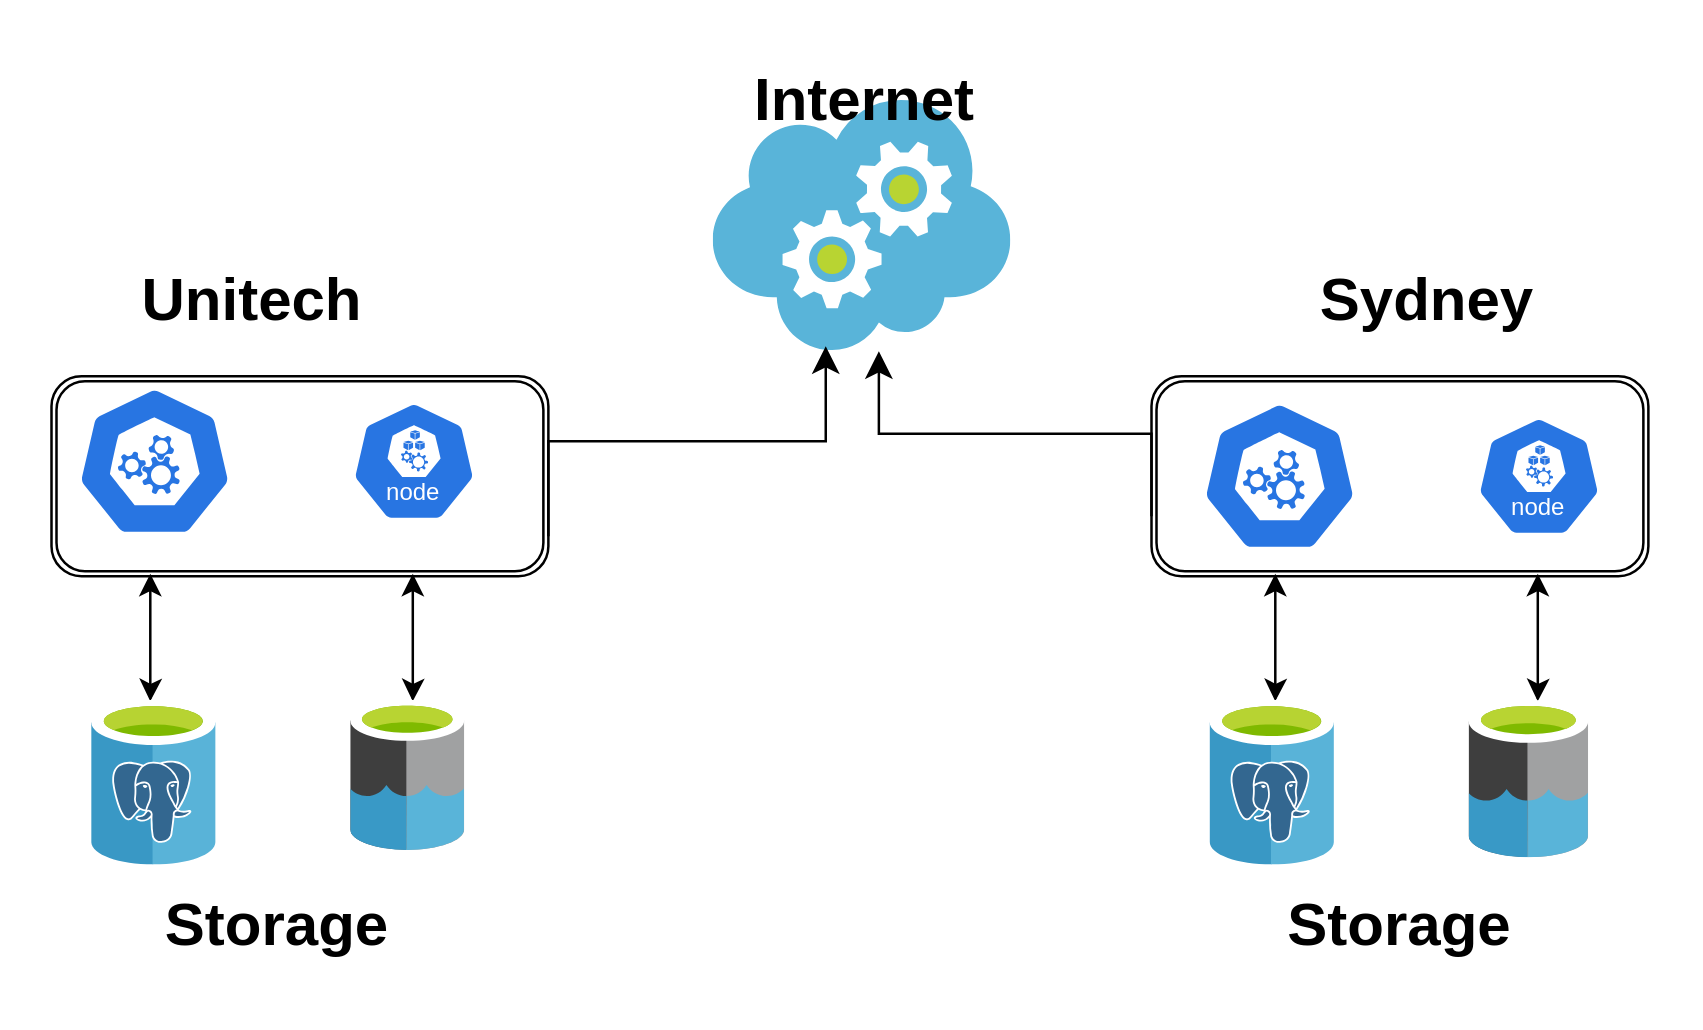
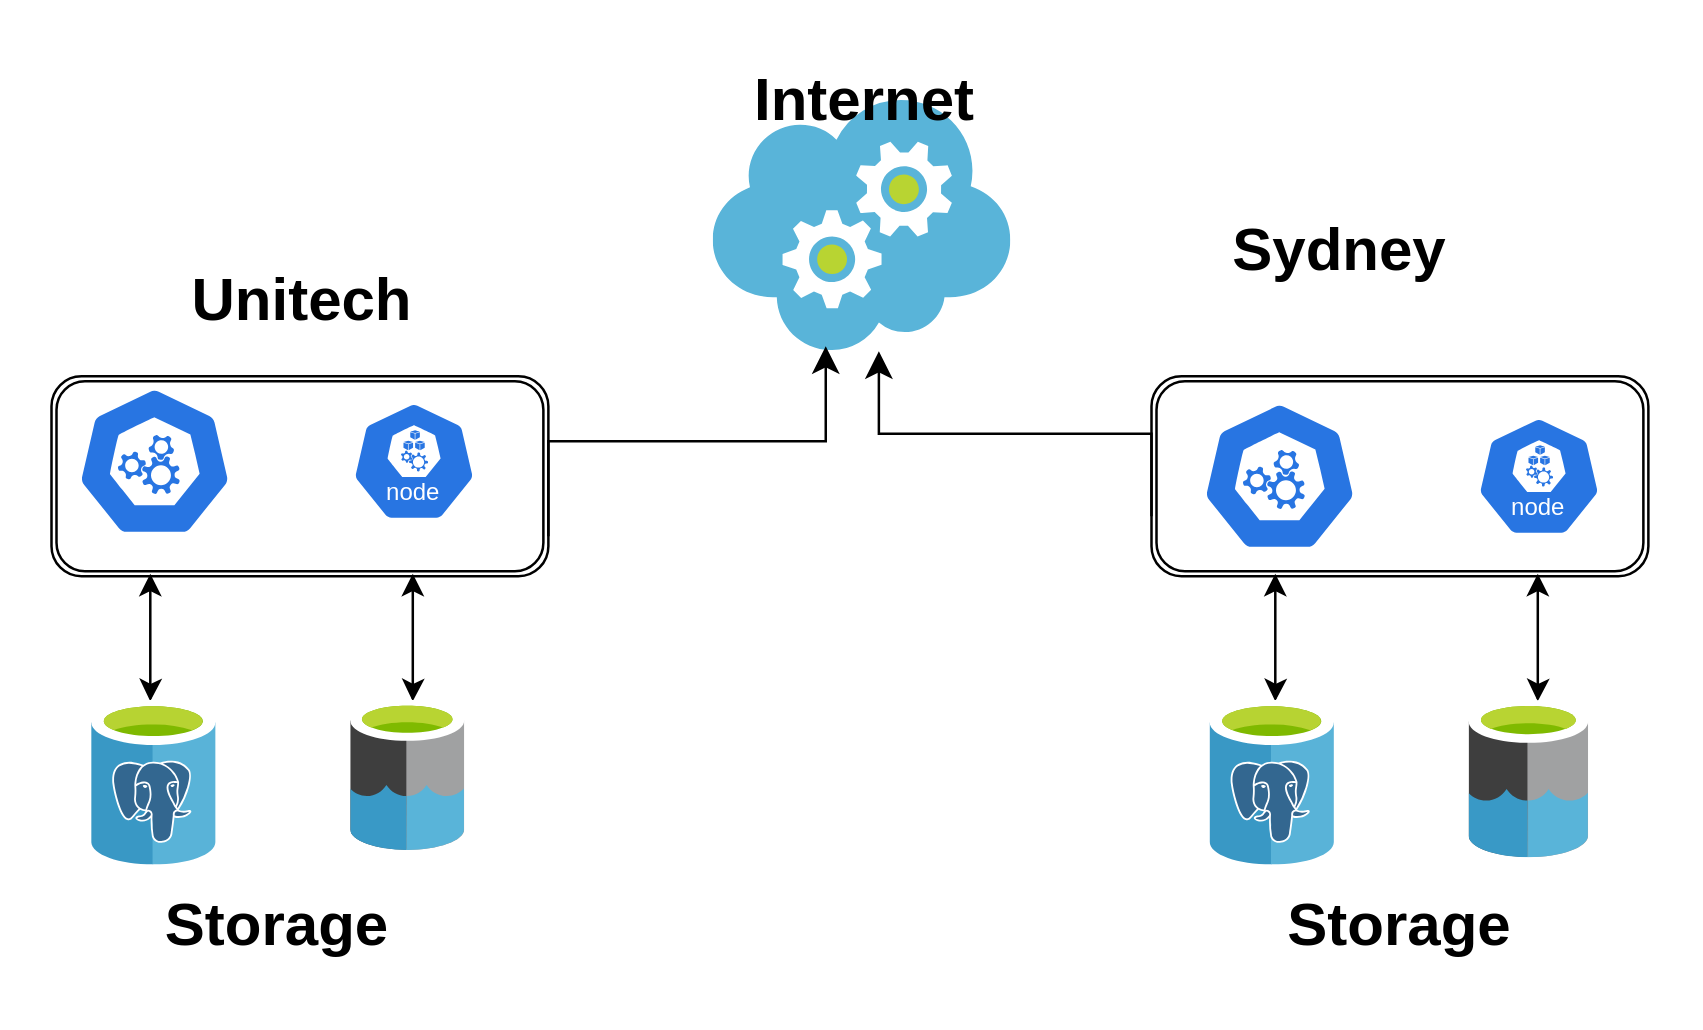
(251, 301) -> (301, 301)
(1426, 301) -> (1339, 251)
